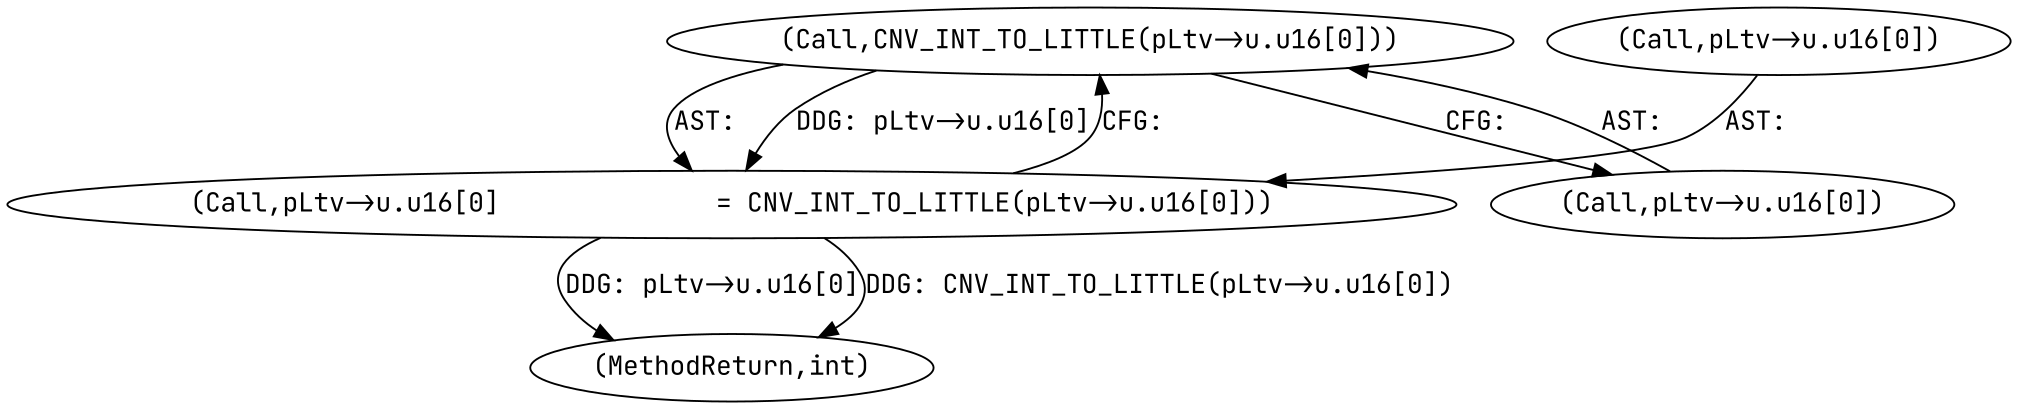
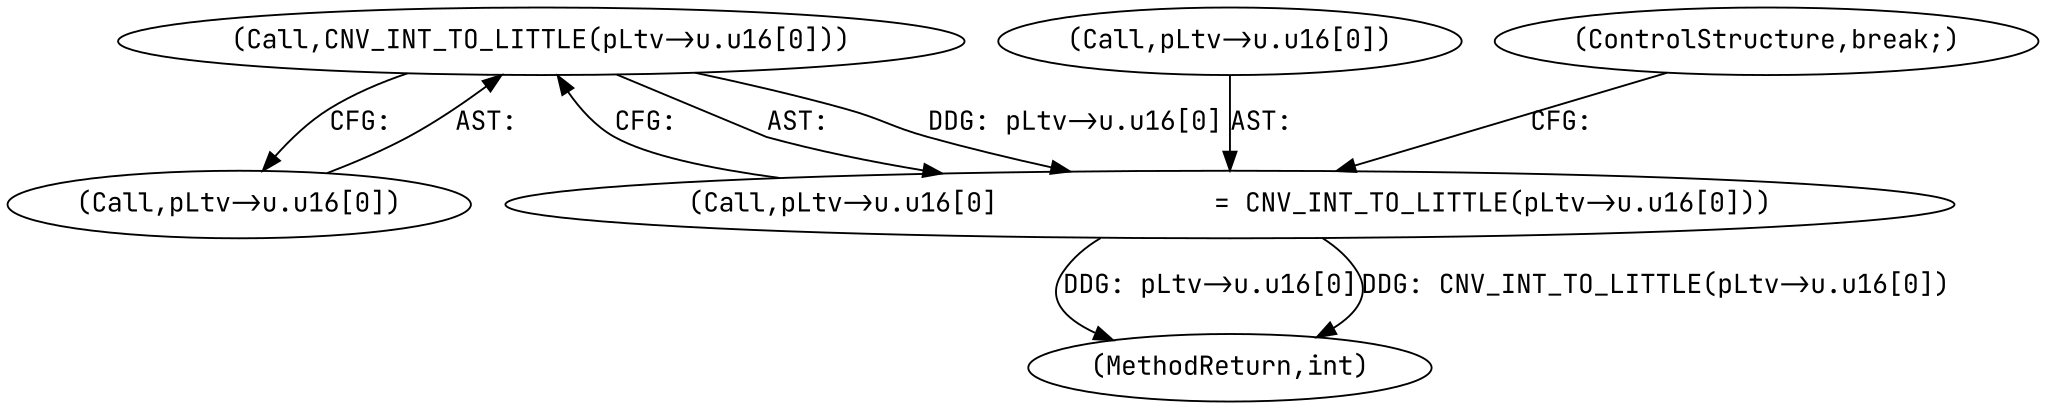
none -> (1767, 41)
